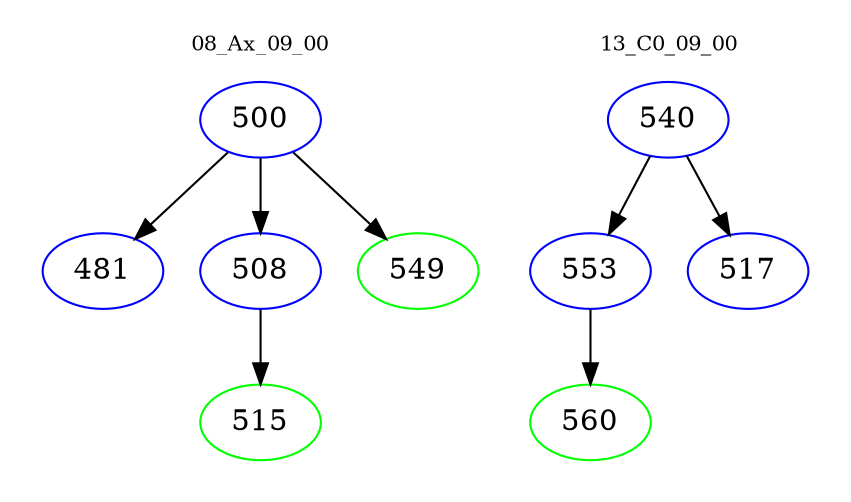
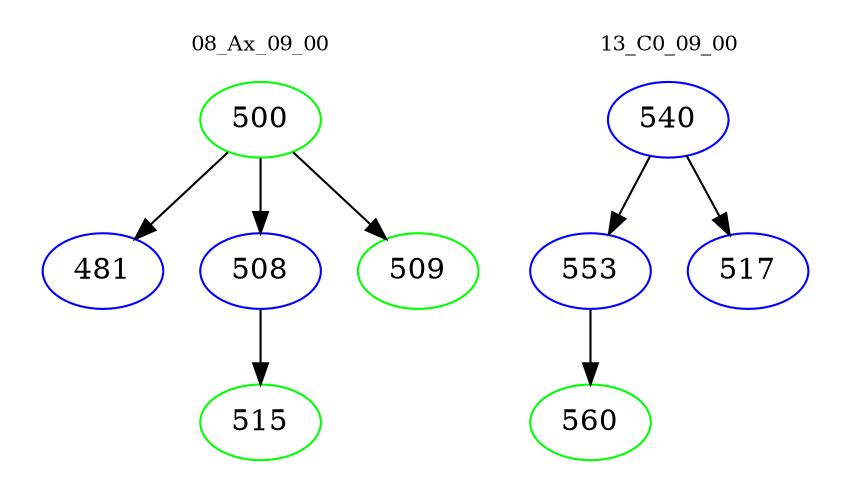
(261, 120) -> (261, 120)
(418, 271) -> (418, 271)
